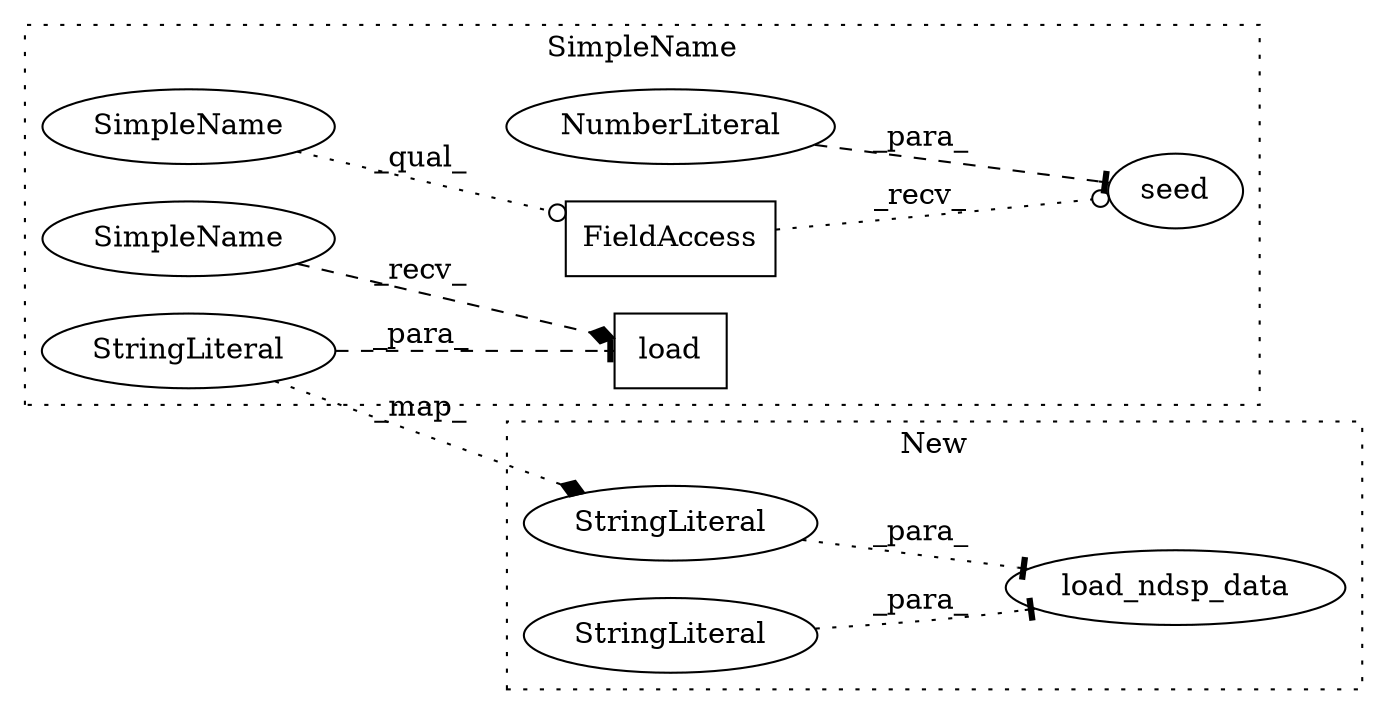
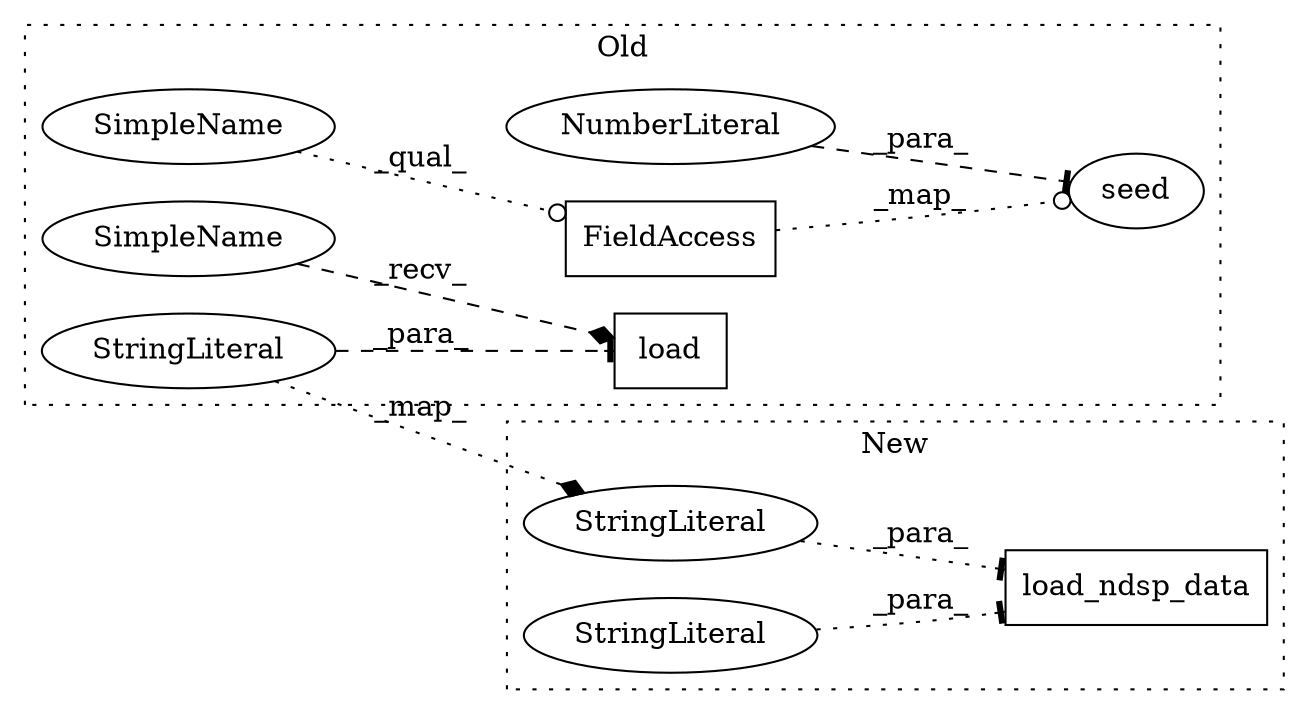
(642, 49) -> (623, 49)
(920, 196) -> (920, 196)
(1176, 588) -> (1136, 588)
